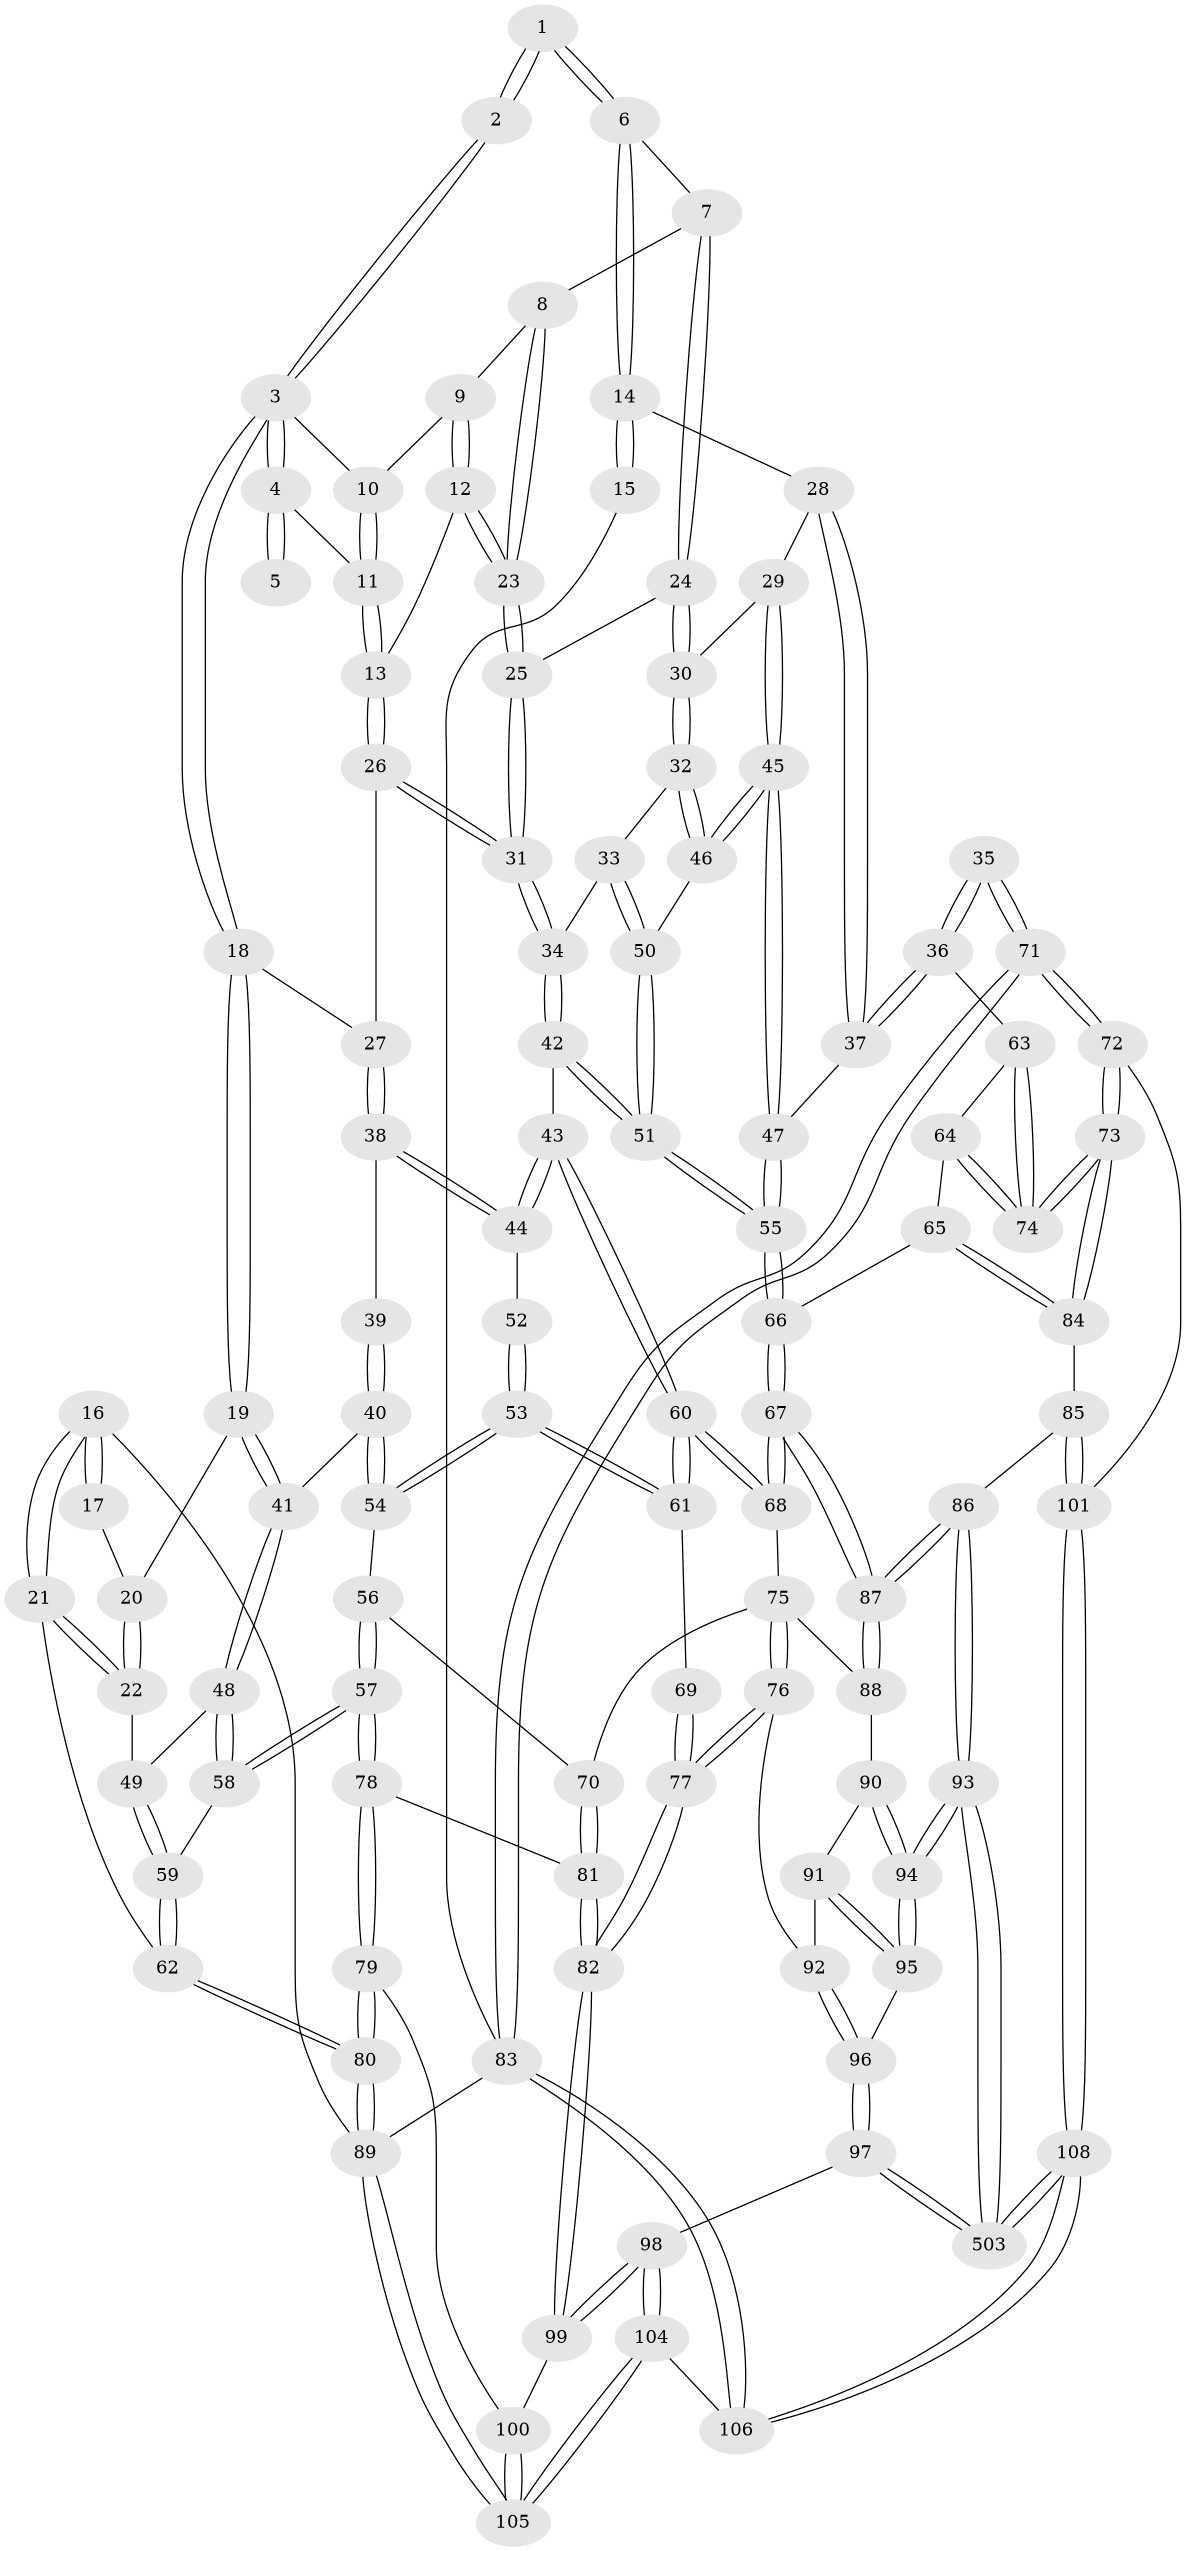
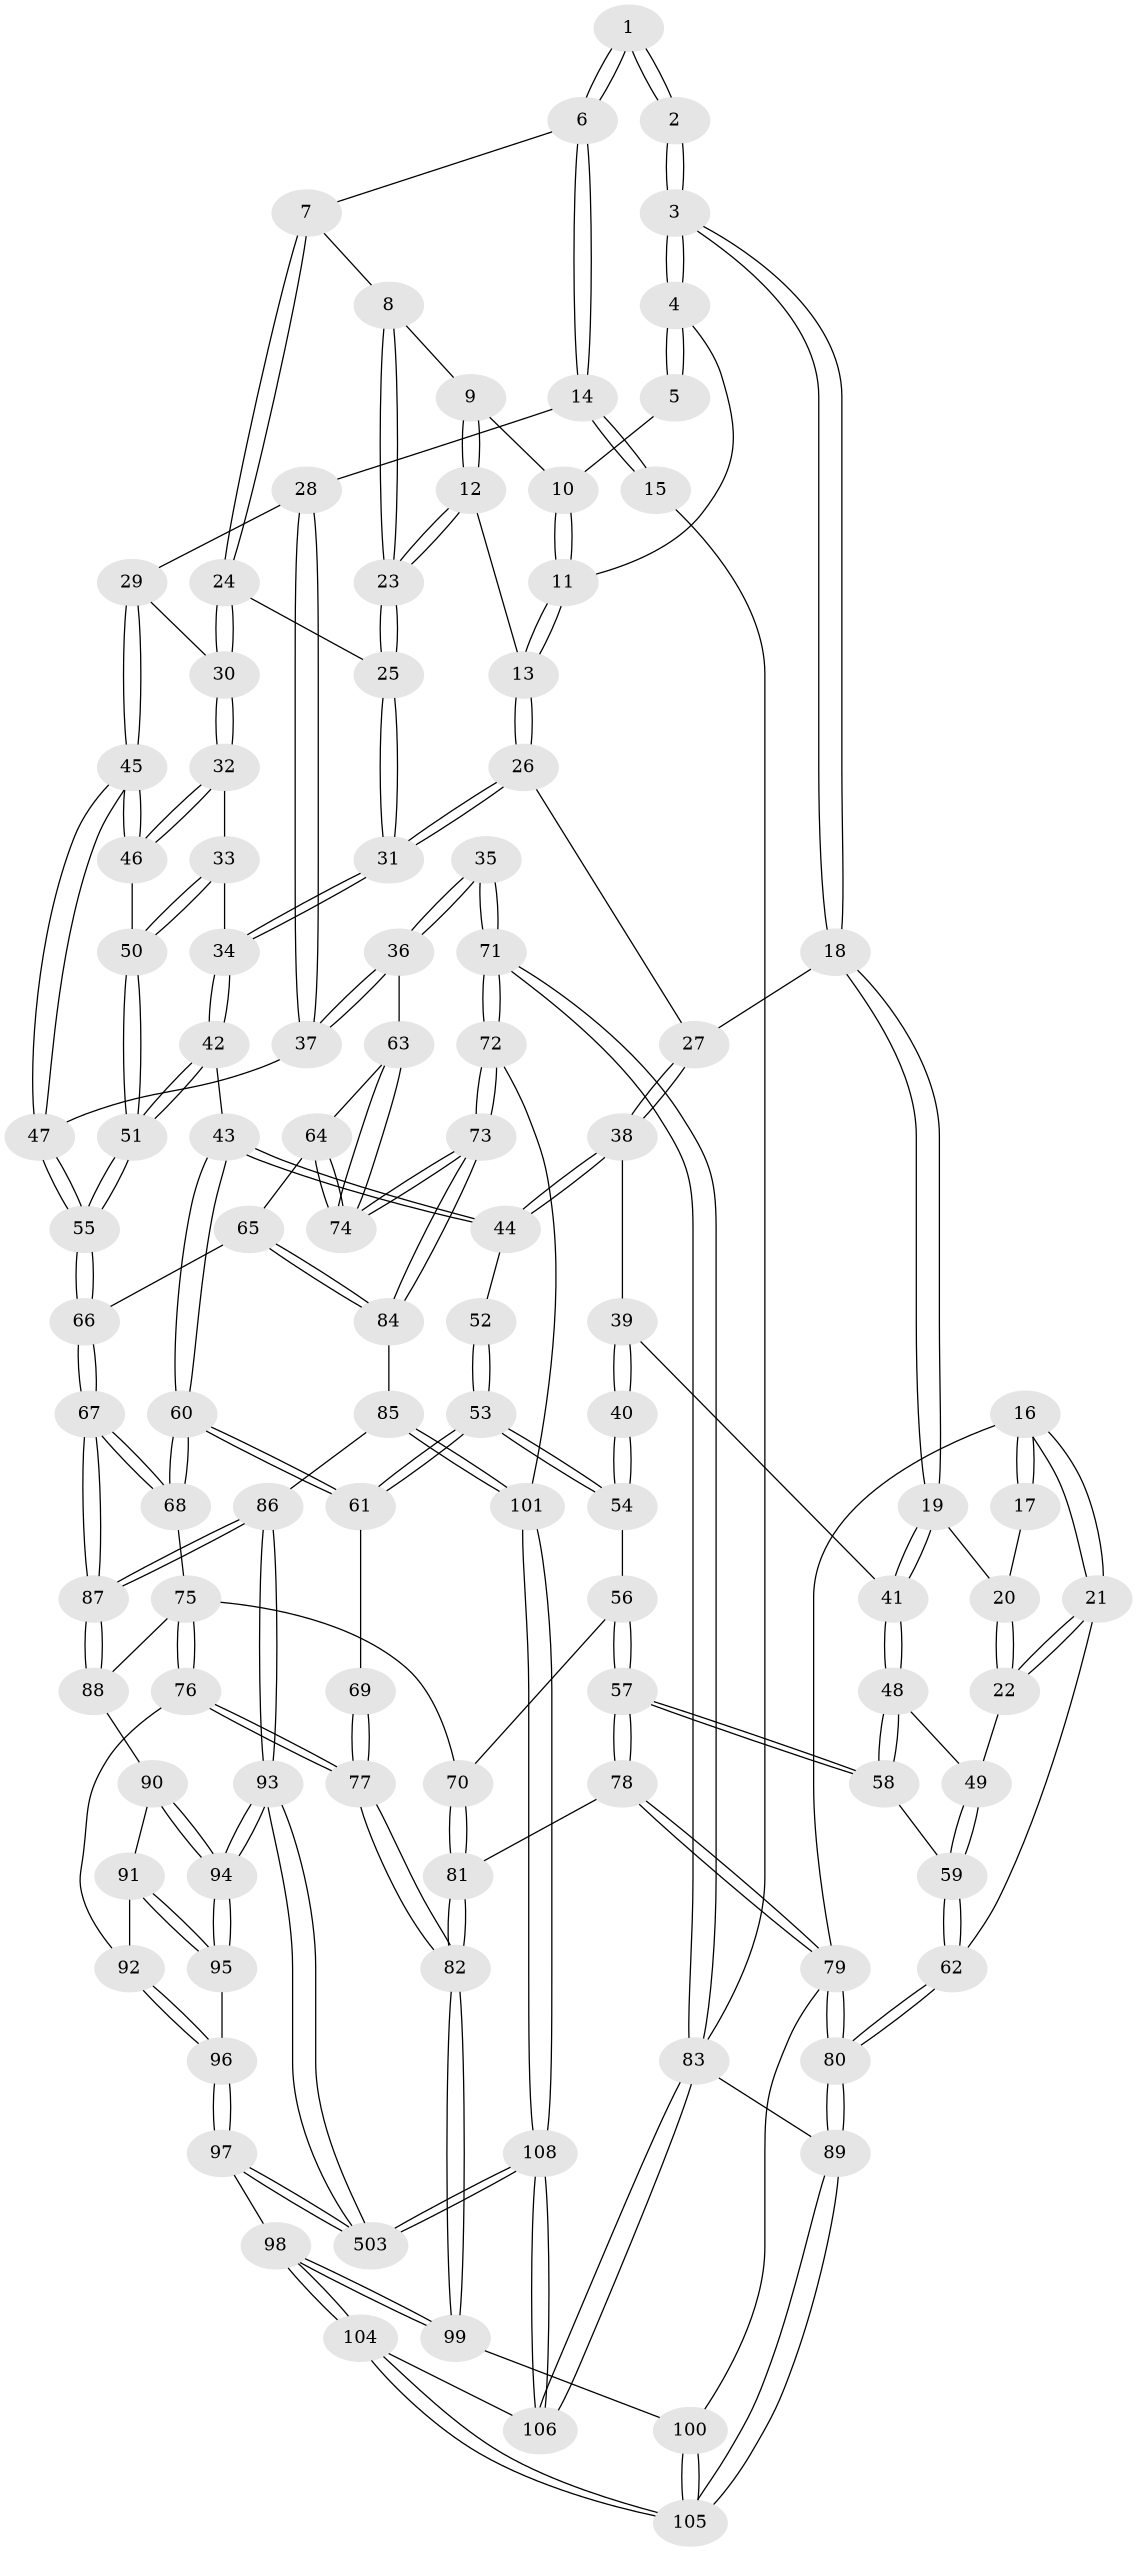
(322, 444) -> (631, 434)
(330, 1460) -> (752, 1454)
(293, 1763) -> (814, 1640)
